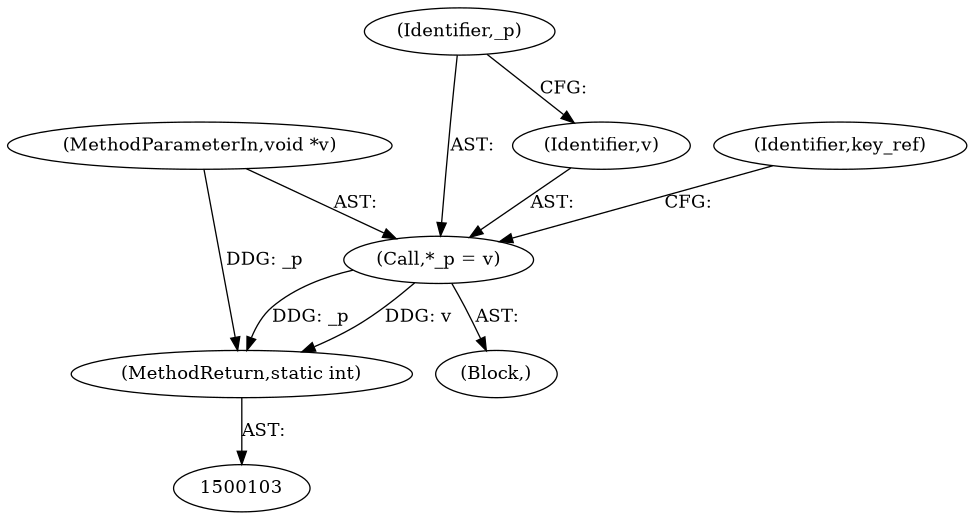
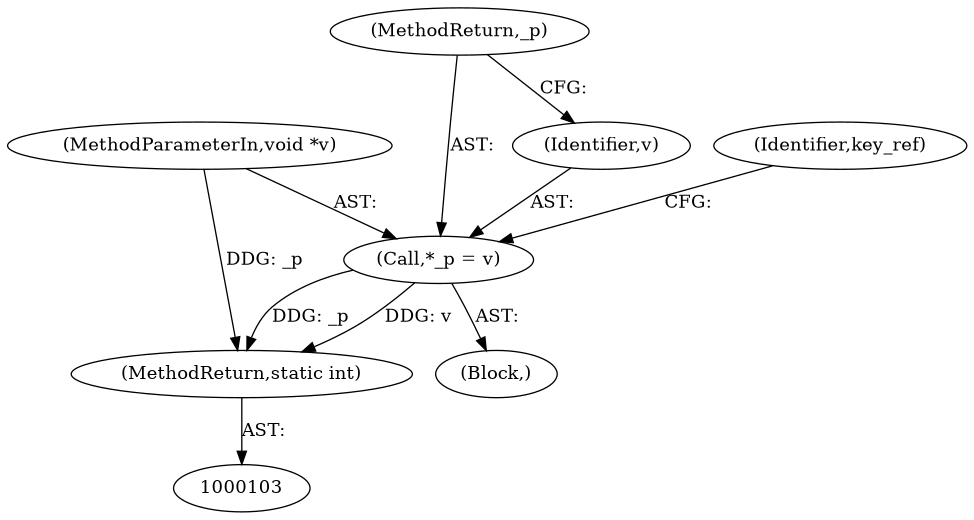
(460, 32) -> (460, 32)
(242, 488) -> (242, 488)
